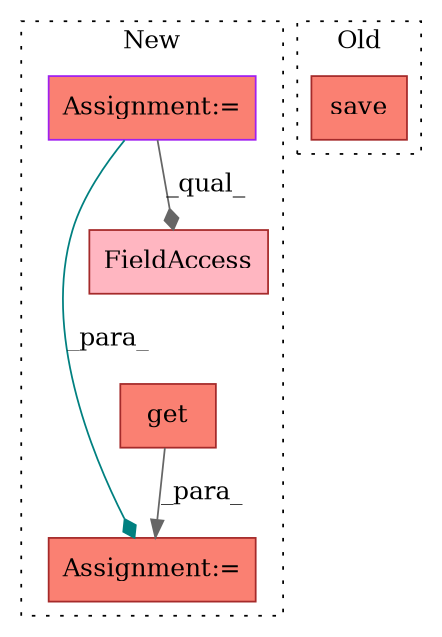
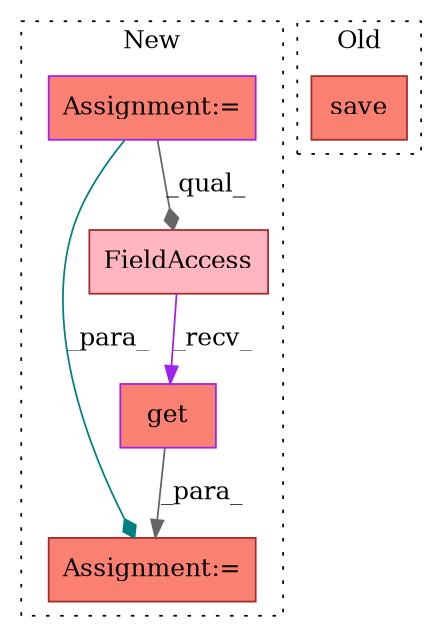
none -> (174, 330)
(168, 416) -> (168, 416)
